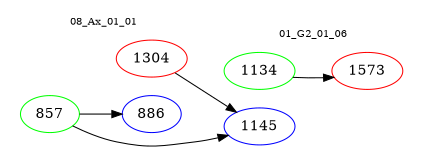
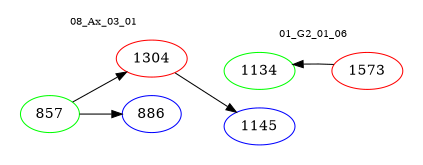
(104, 22) -> (104, 22)
(308, 78) -> (319, 64)
(144, 146) -> (95, 90)
